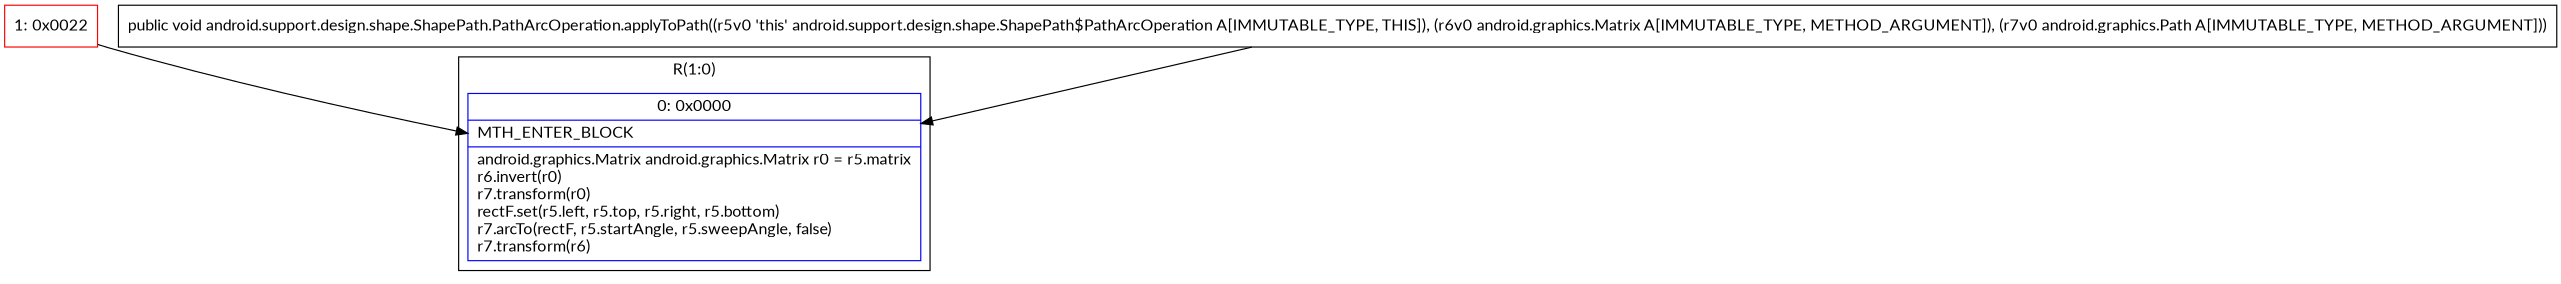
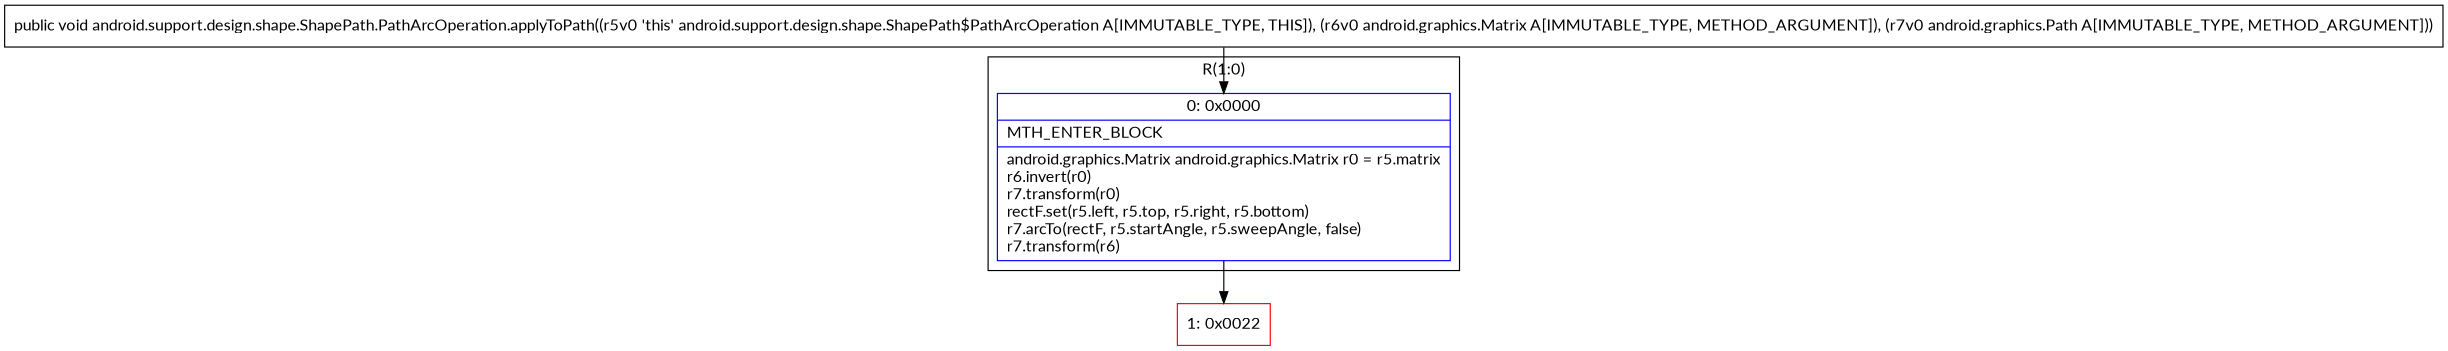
(276, 91) -> (1224, 278)
